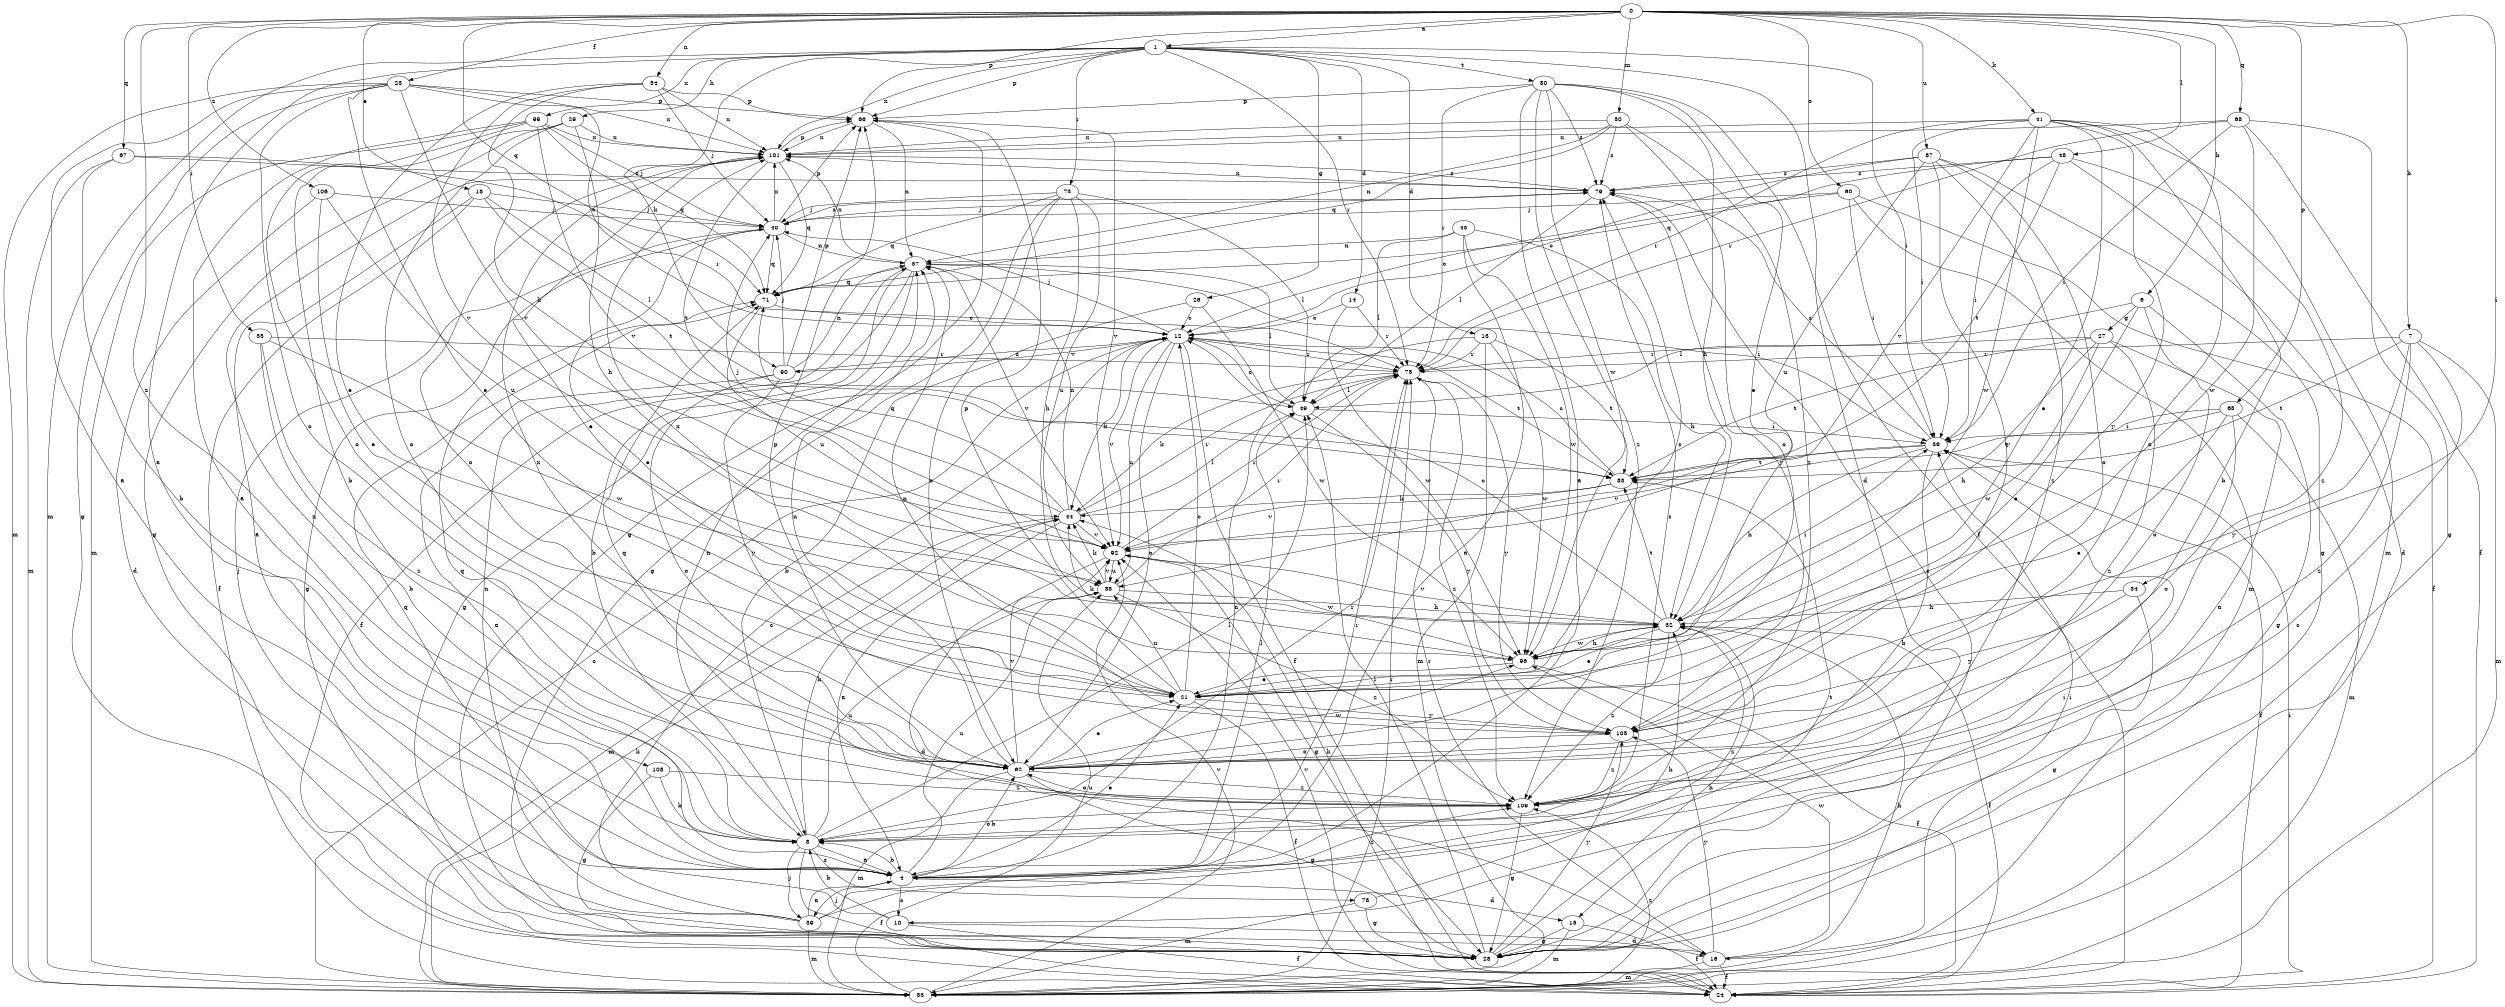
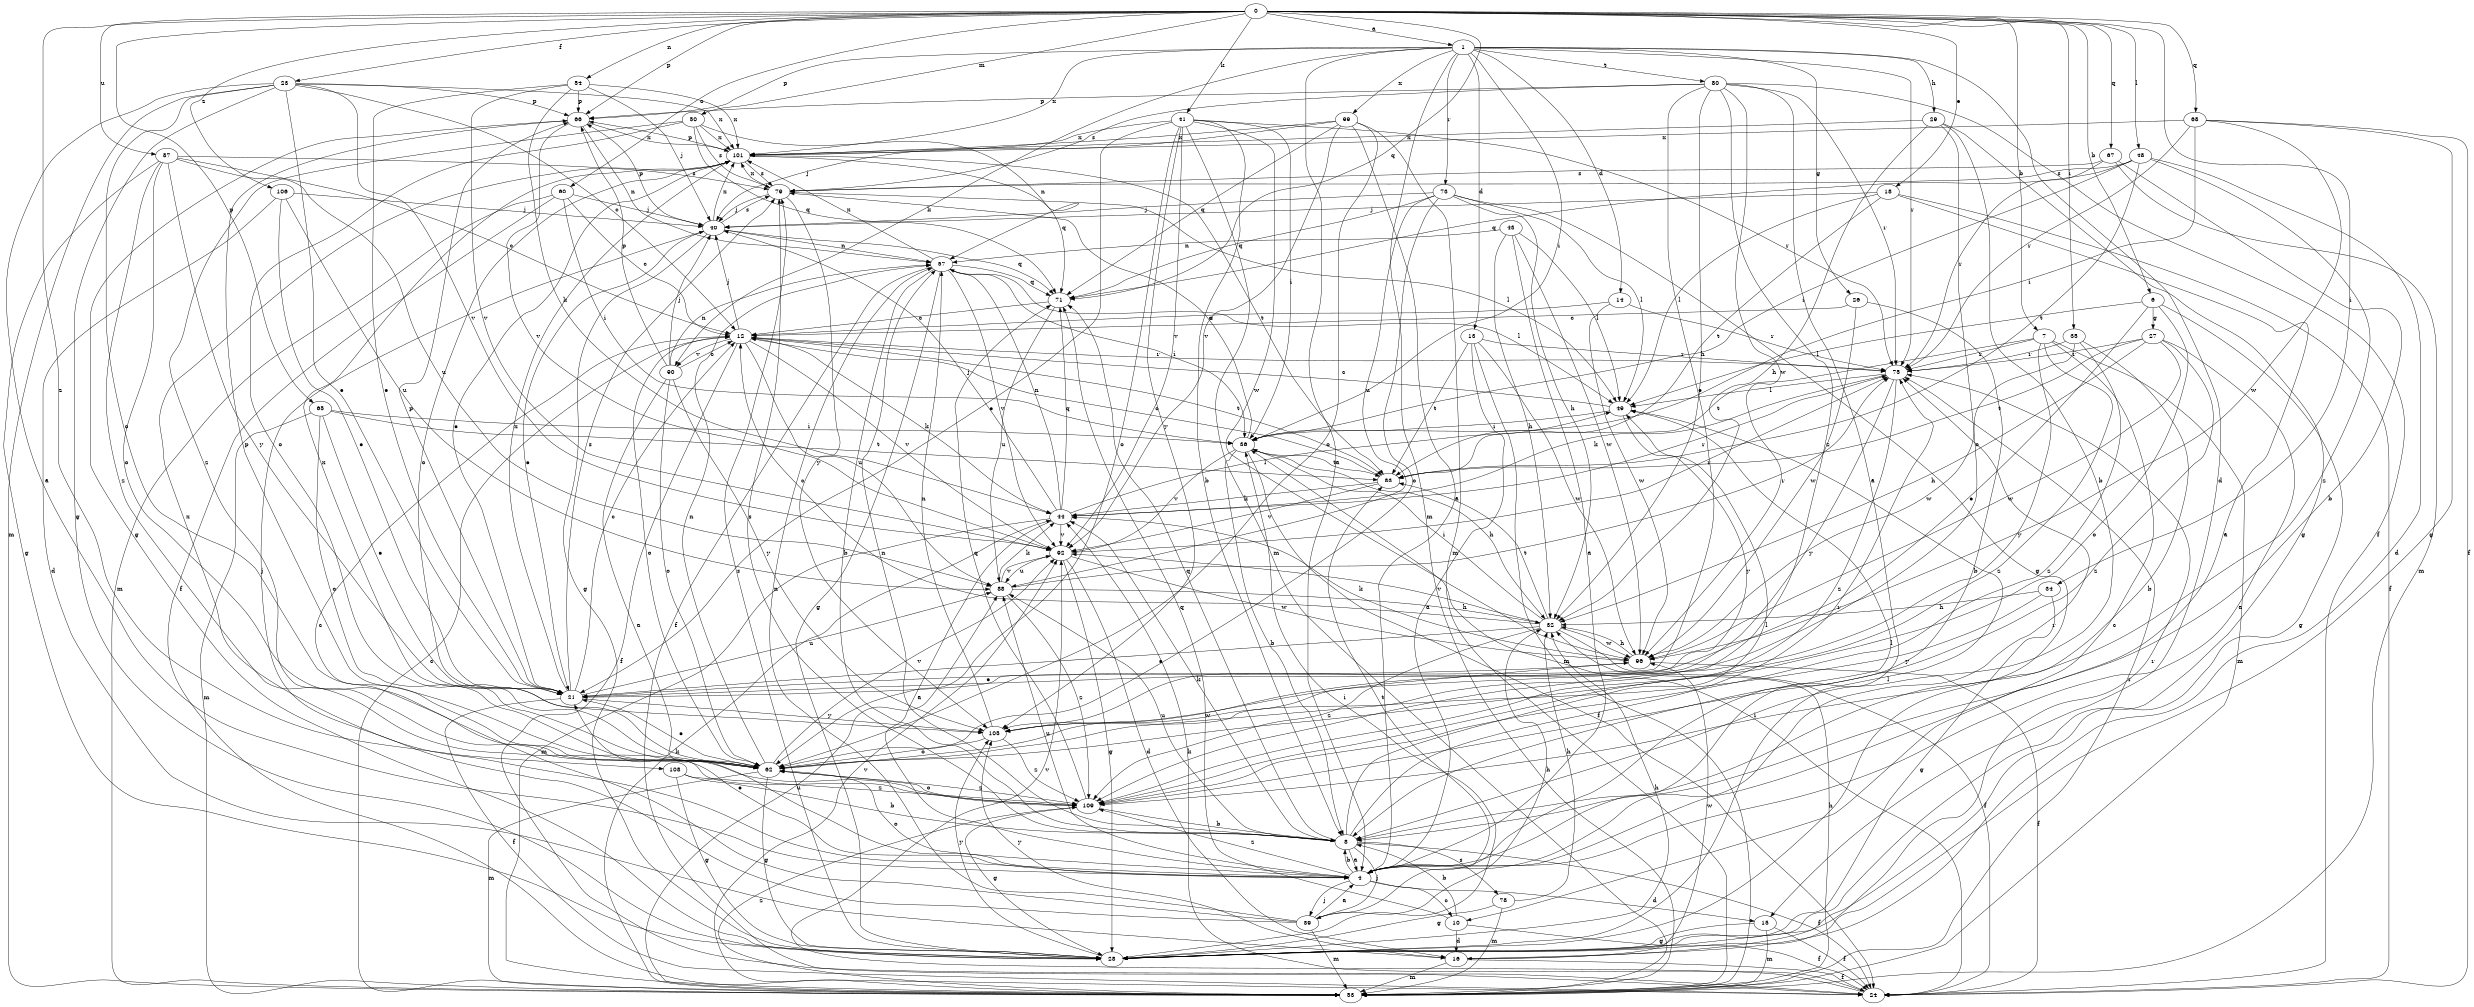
(1733, 752) -> (1569, 752)
(2014, 762) -> none
